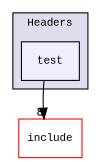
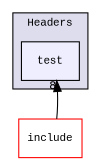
(43, 96) -> (58, 105)
